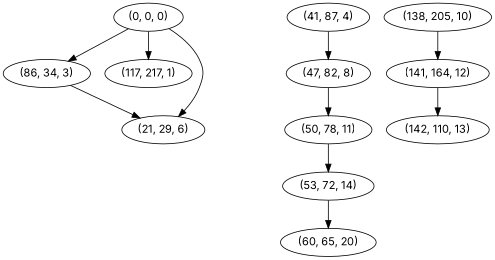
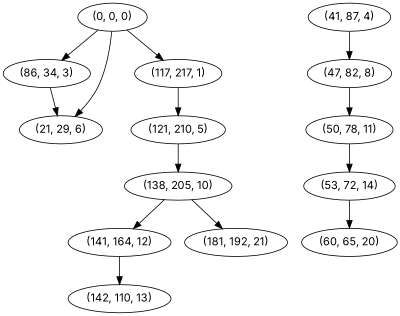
none -> (178, 130)
none -> (236, 242)
